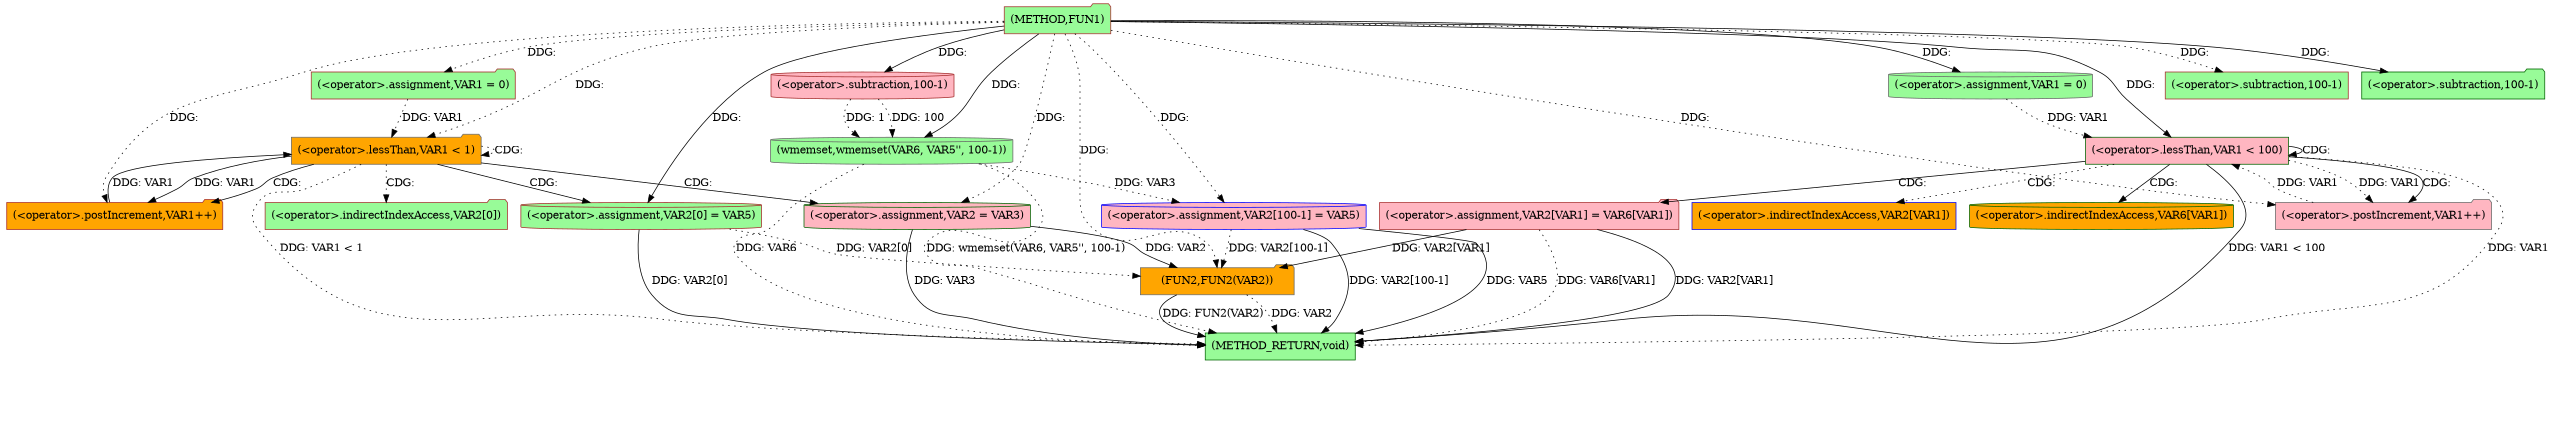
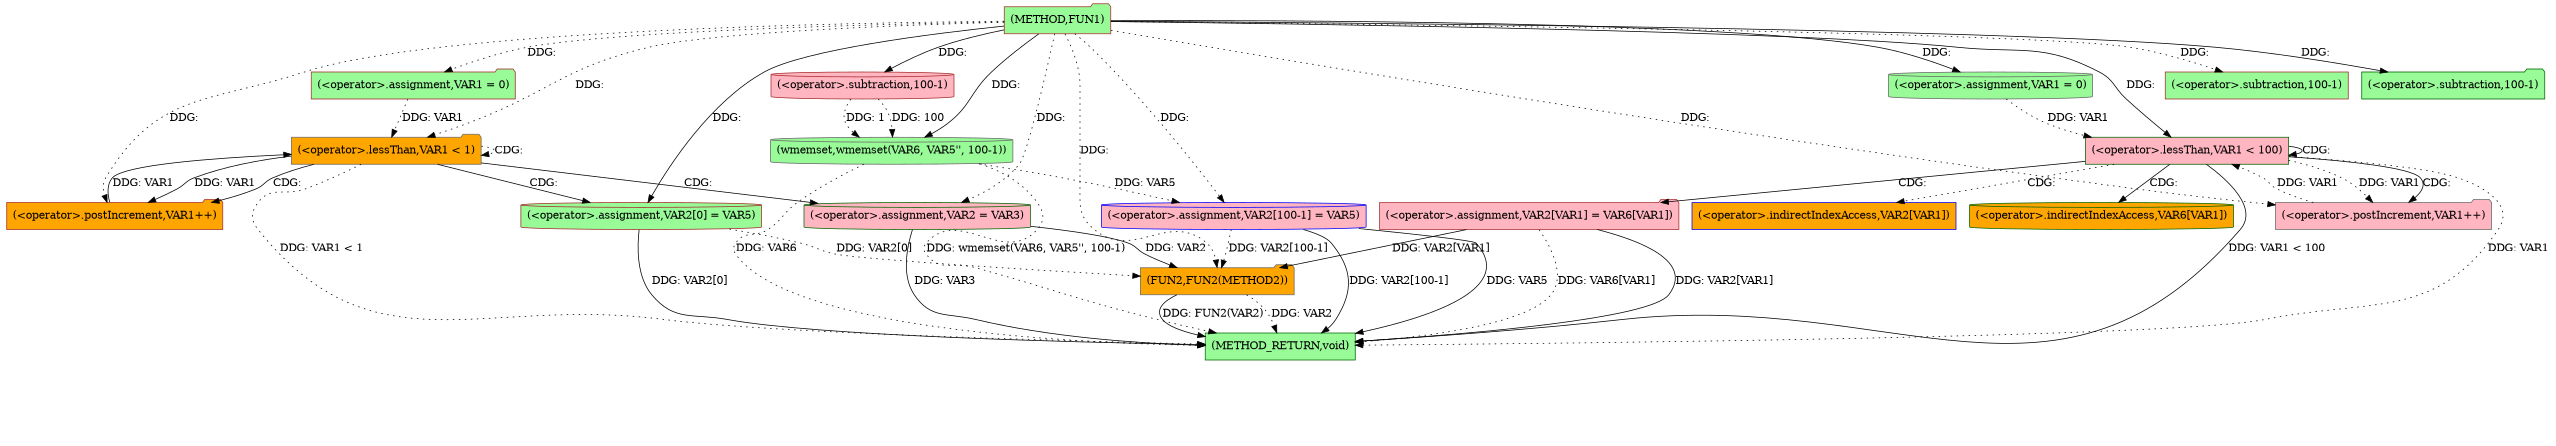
(1145, 183) -> (1145, 183)
(386, 216) -> none
(1217, 281) -> (1217, 281)
